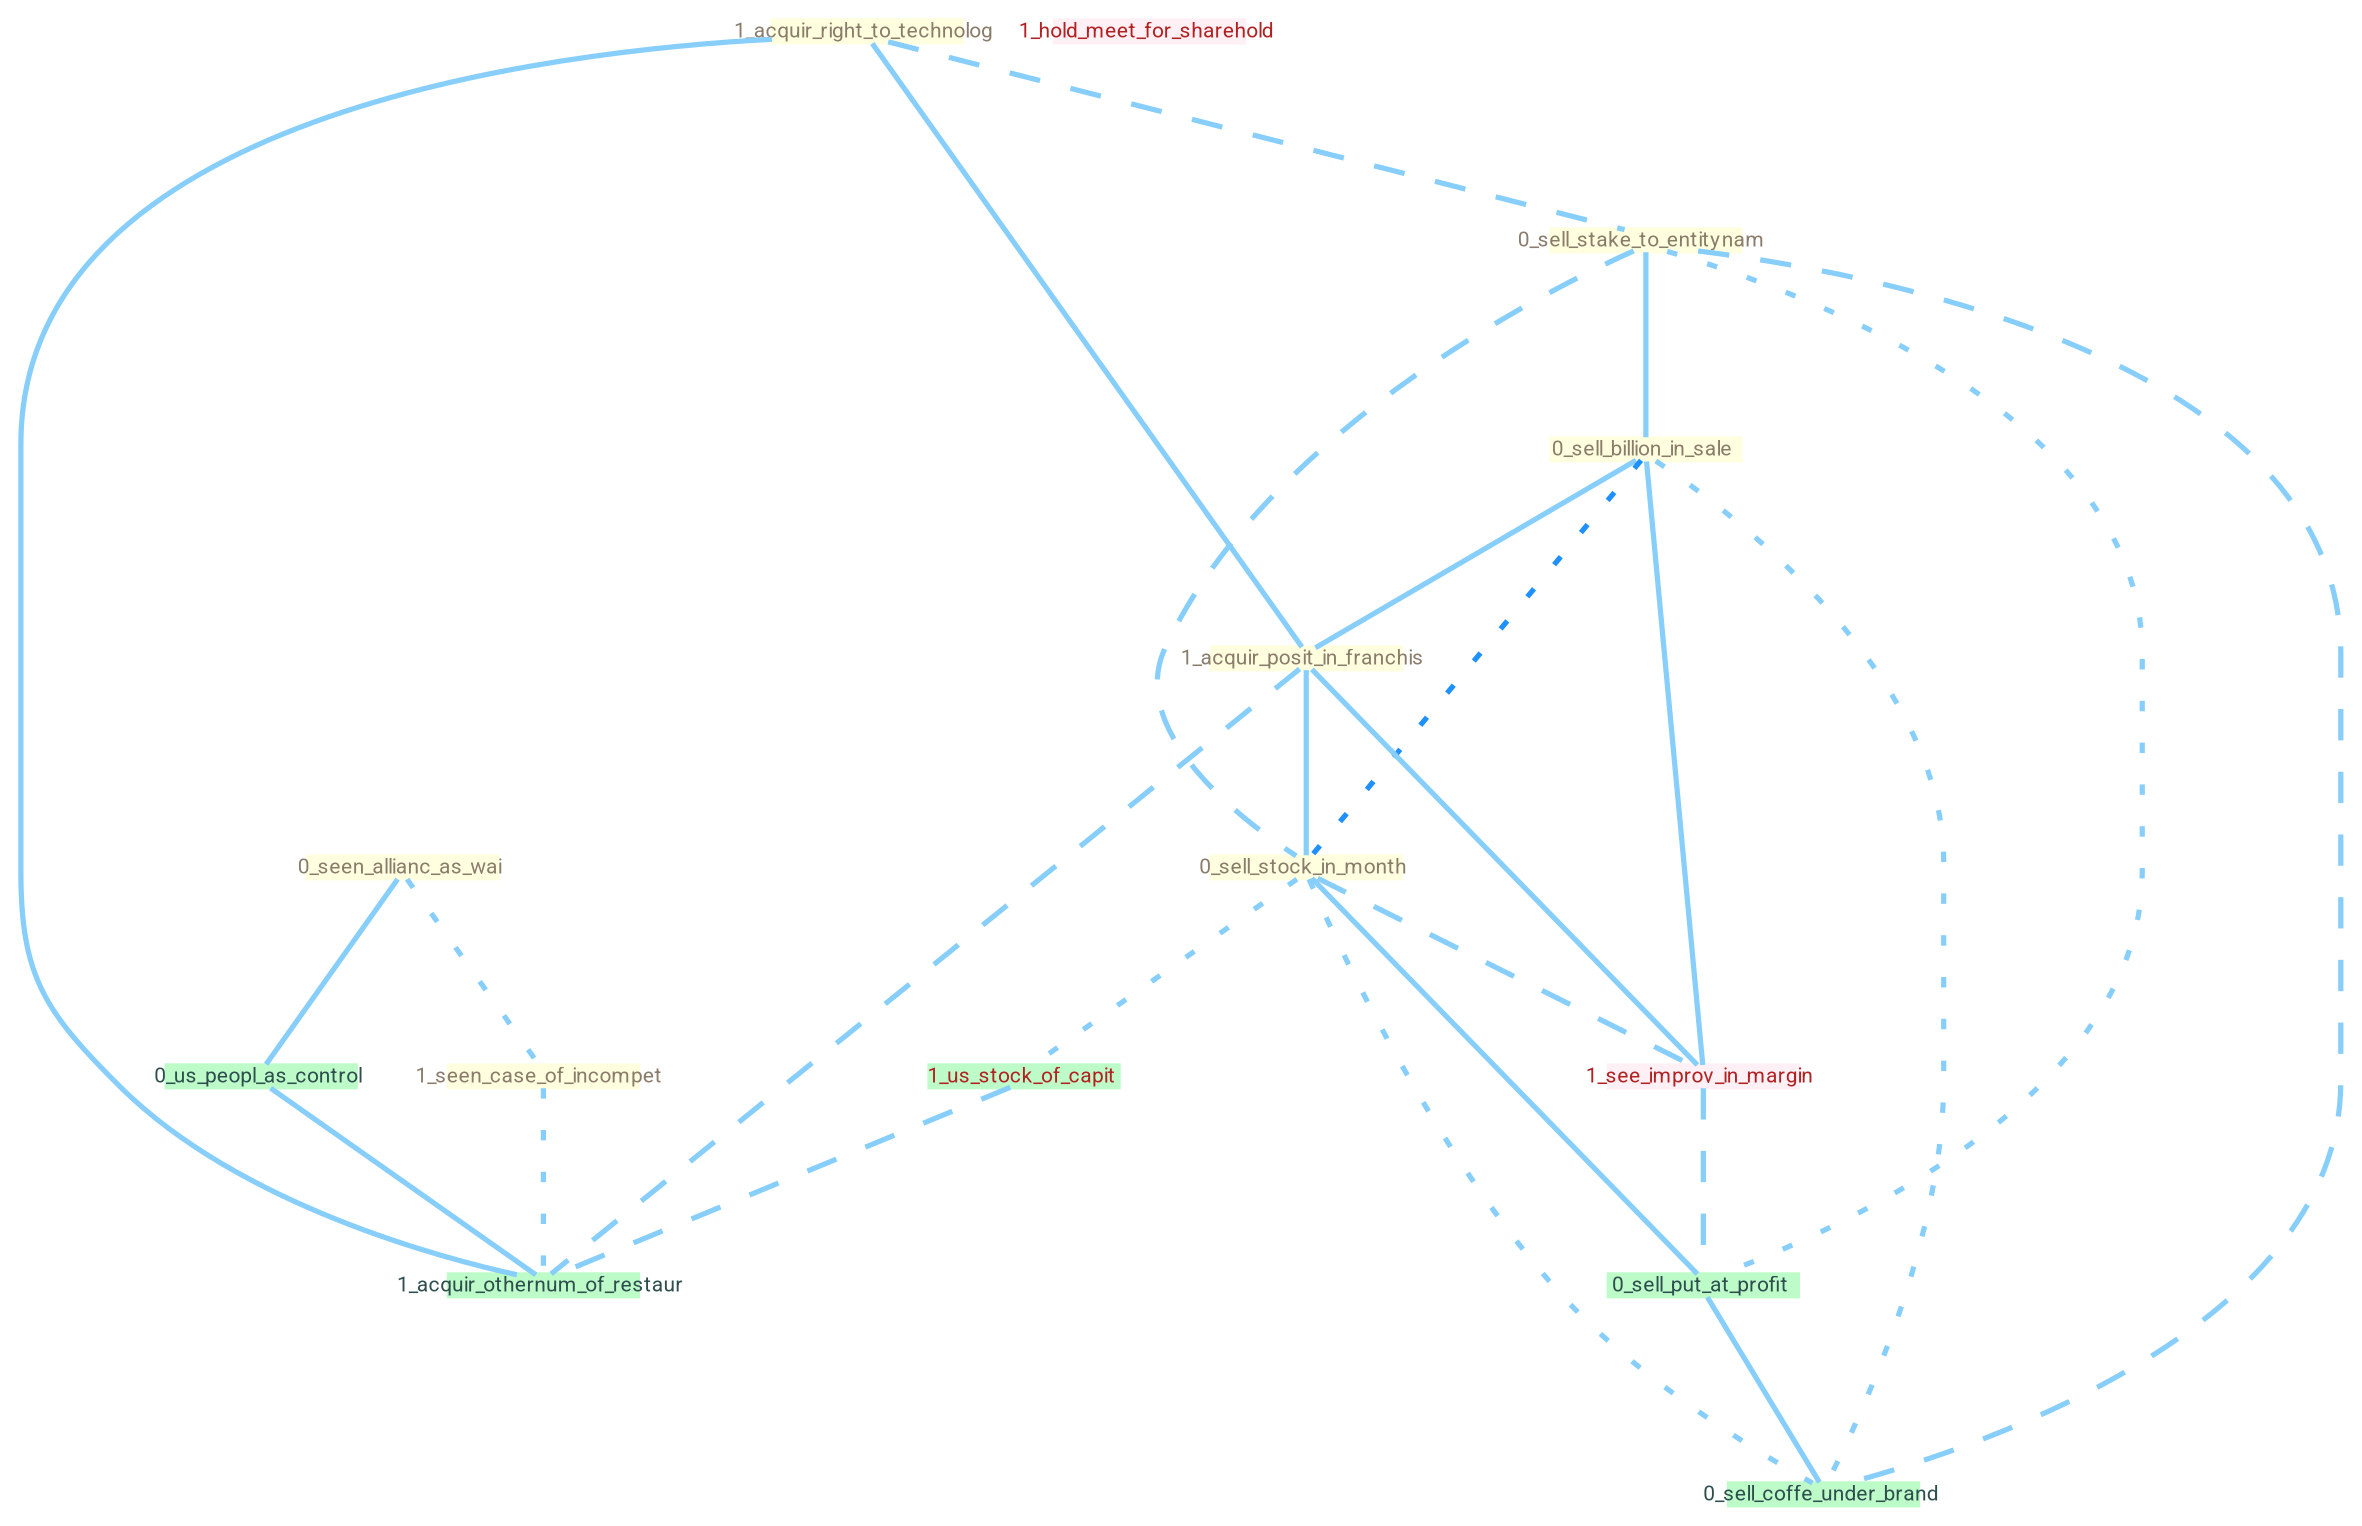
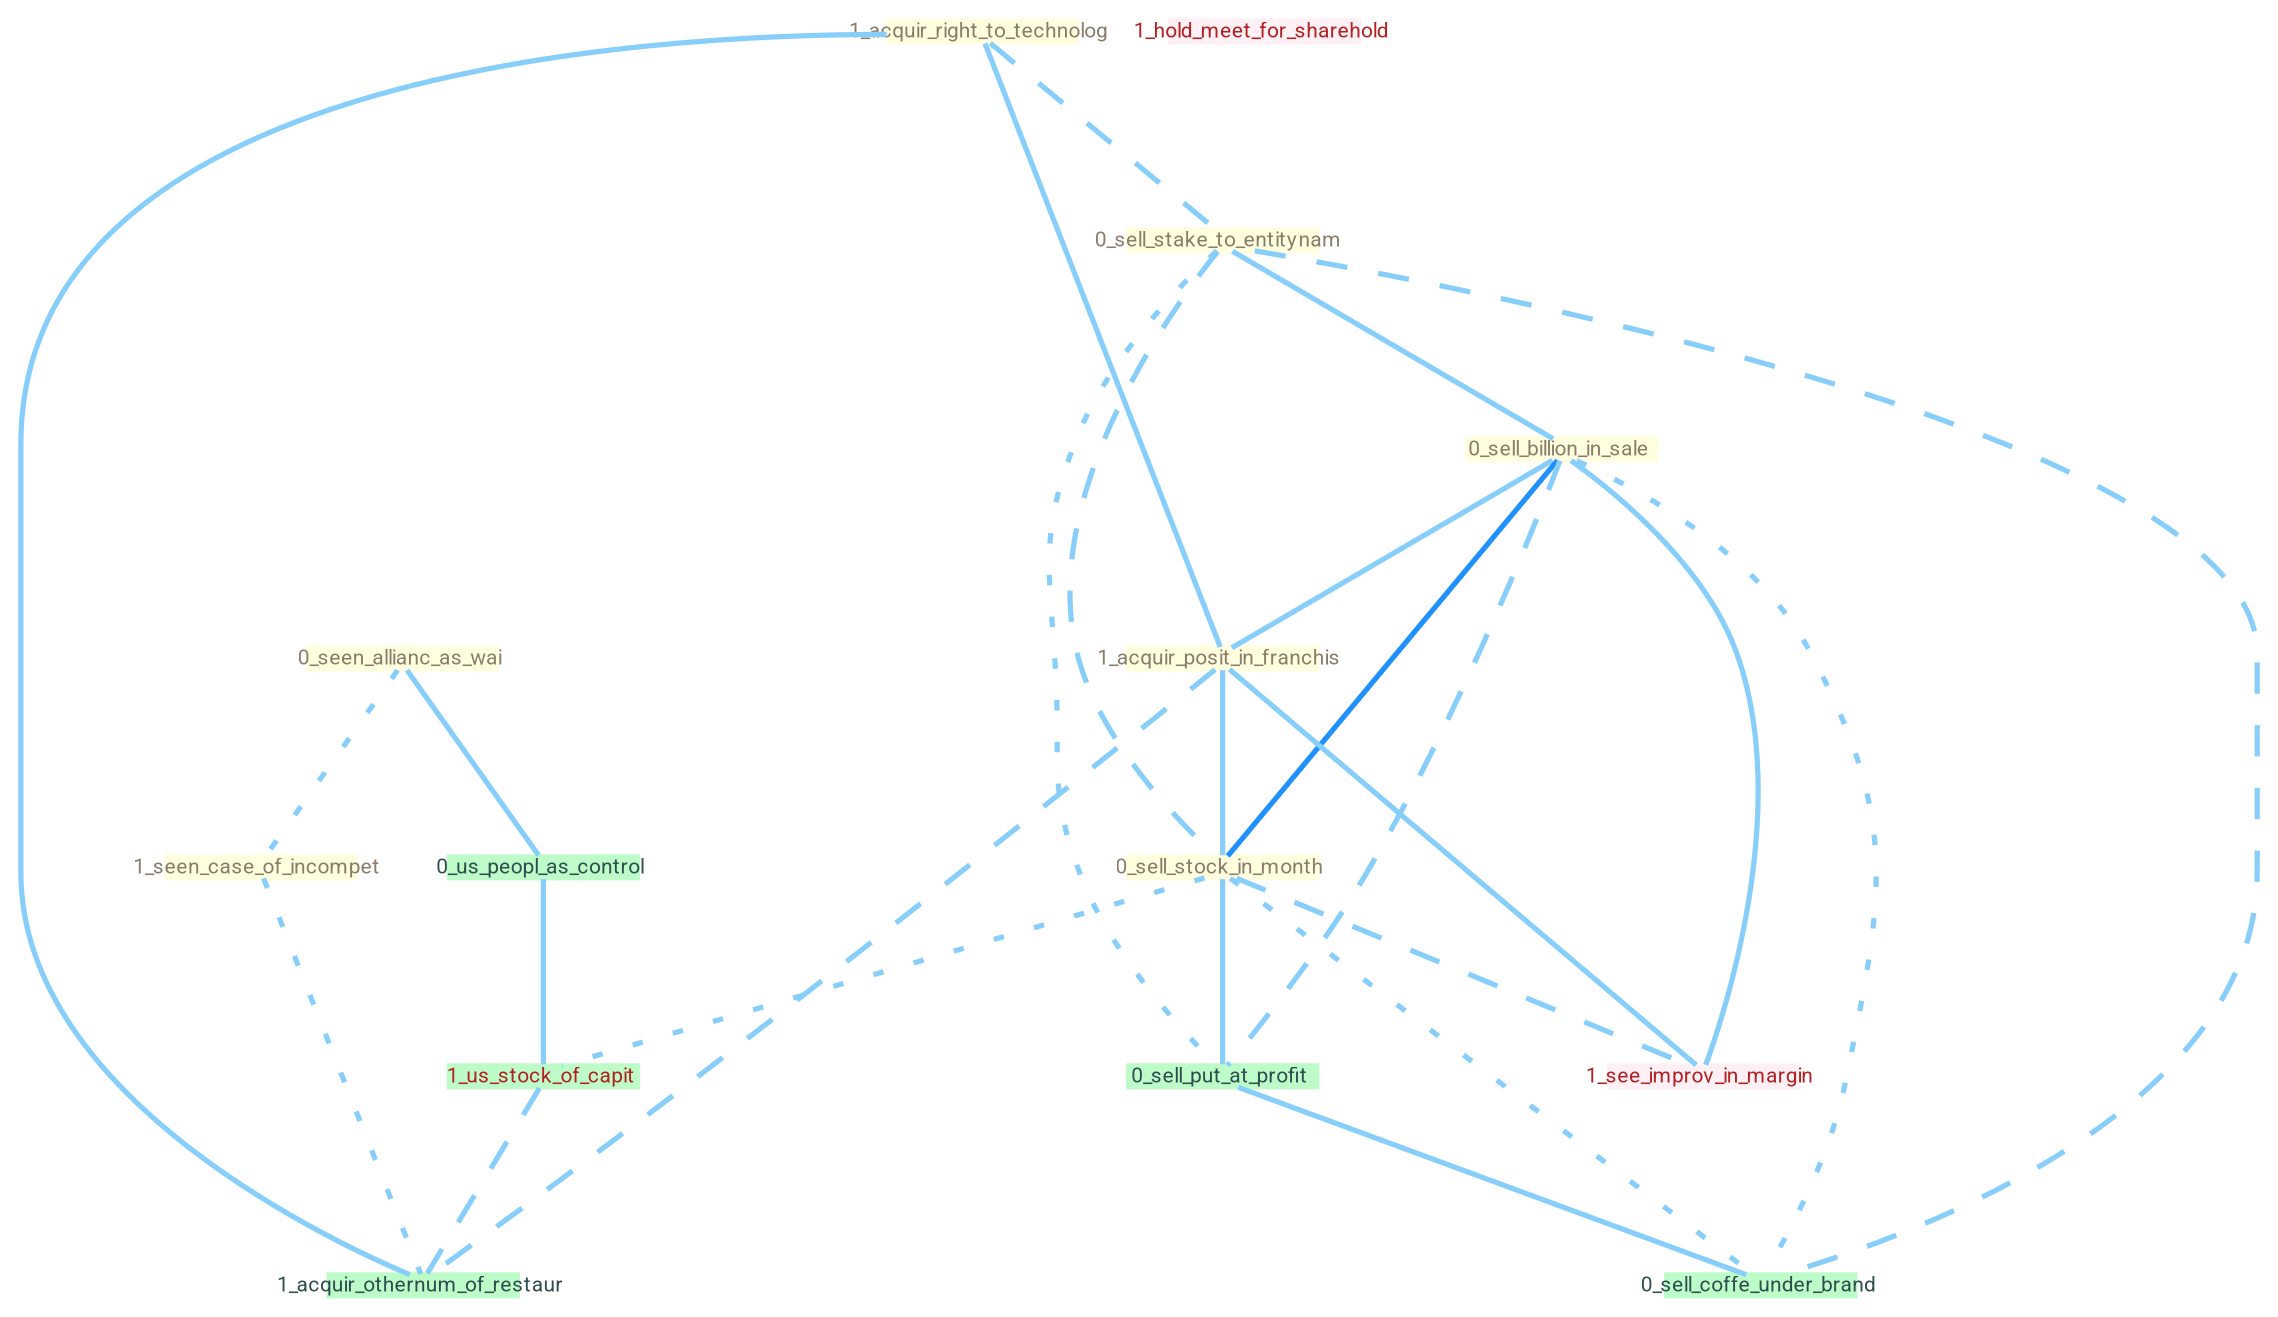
(1476, 658) -> (1393, 658)
(1703, 1181) -> (1419, 777)
(403, 1182) -> (543, 972)
